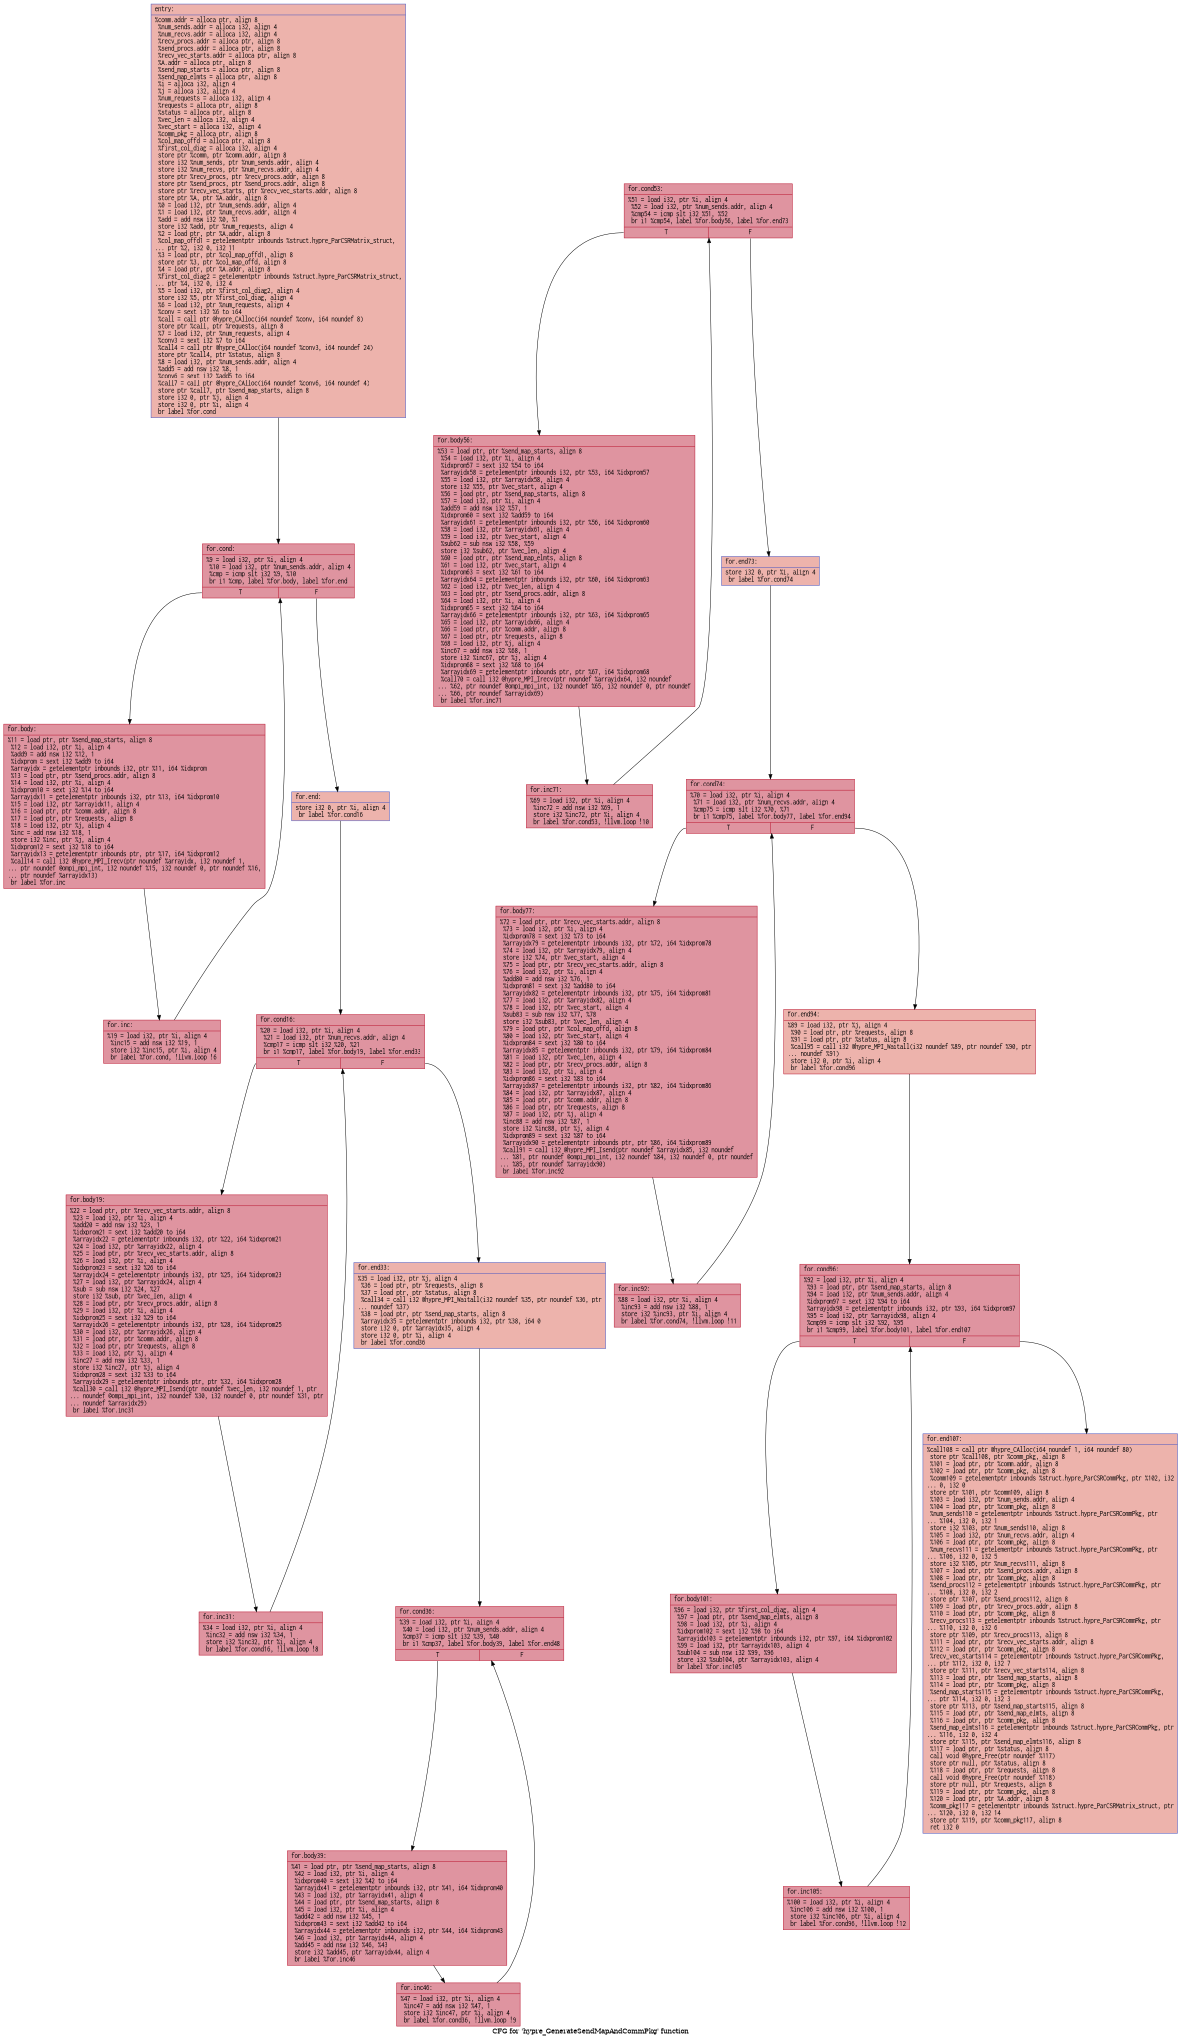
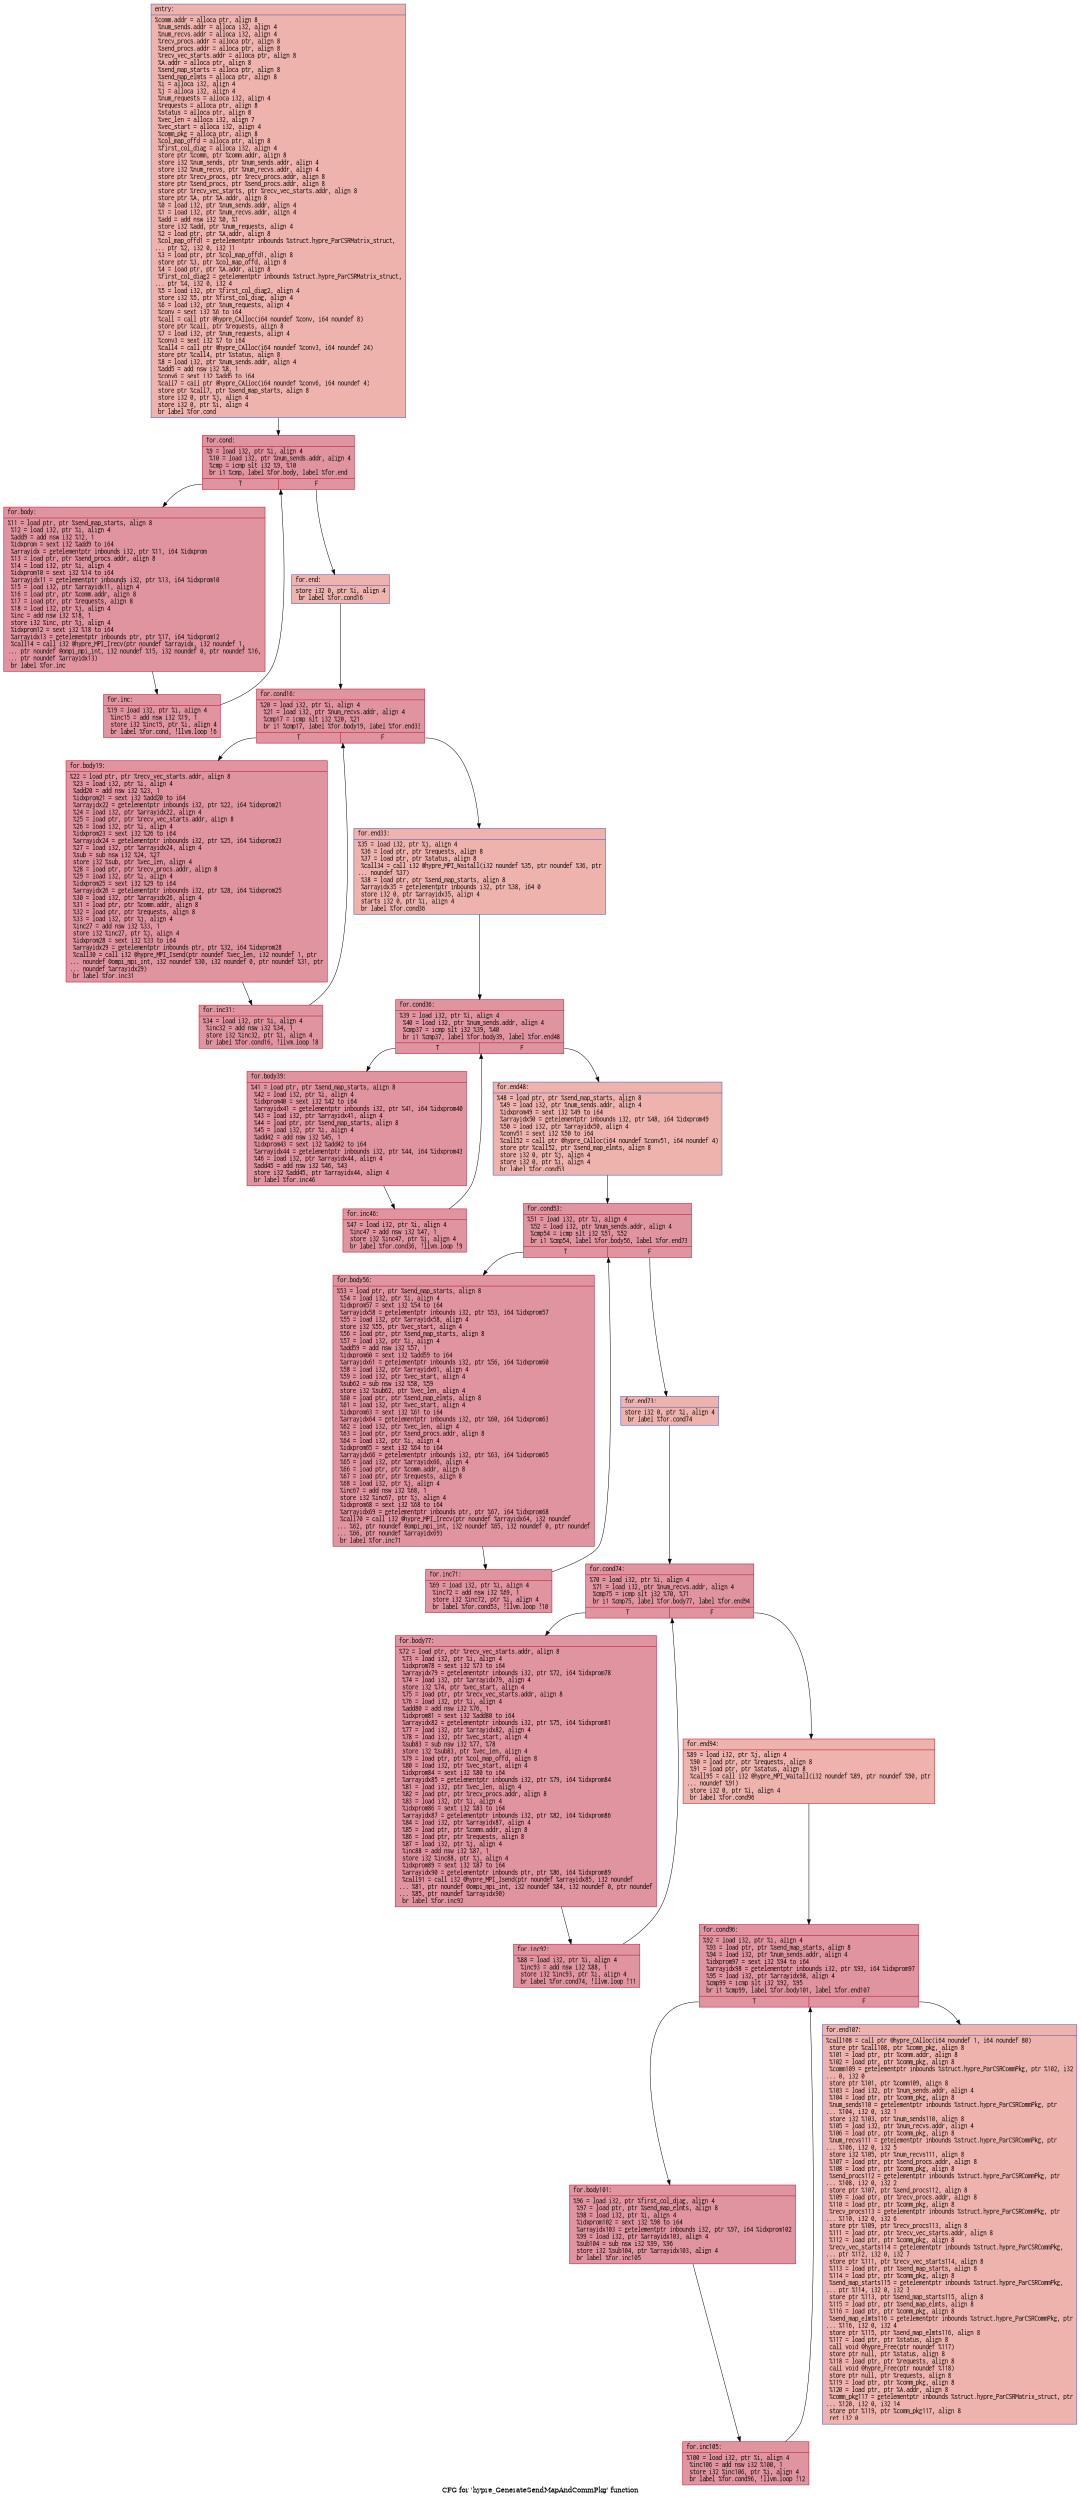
(205, 120) -> (205, 120)
none -> (608, 1129)
(404, 1336) -> (406, 902)
